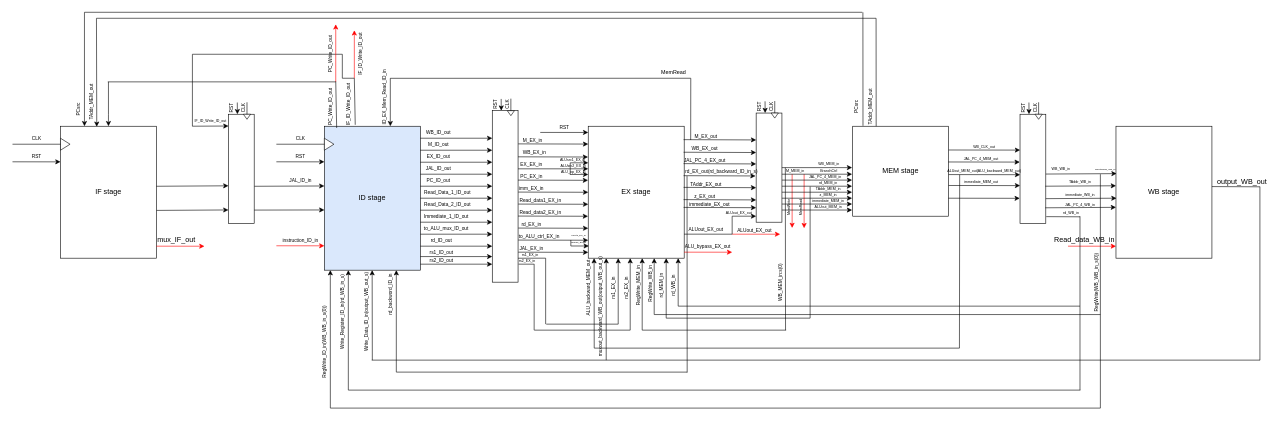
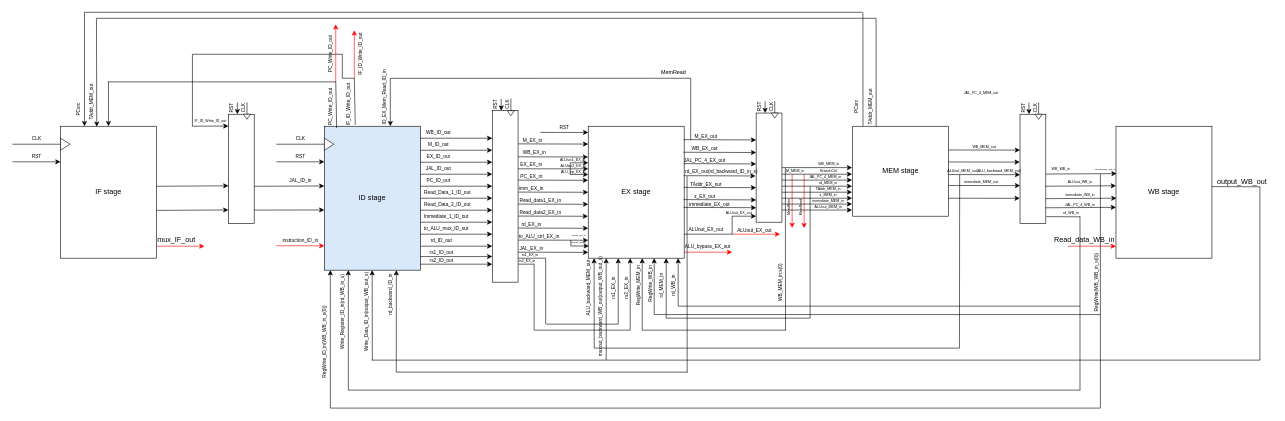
(985, 146) -> (985, 146)
(981, 158) -> (981, 92)
(1081, 181) -> (1081, 181)
